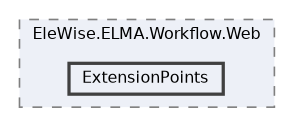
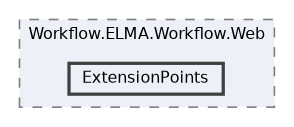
(147, 35) -> (147, 35)
